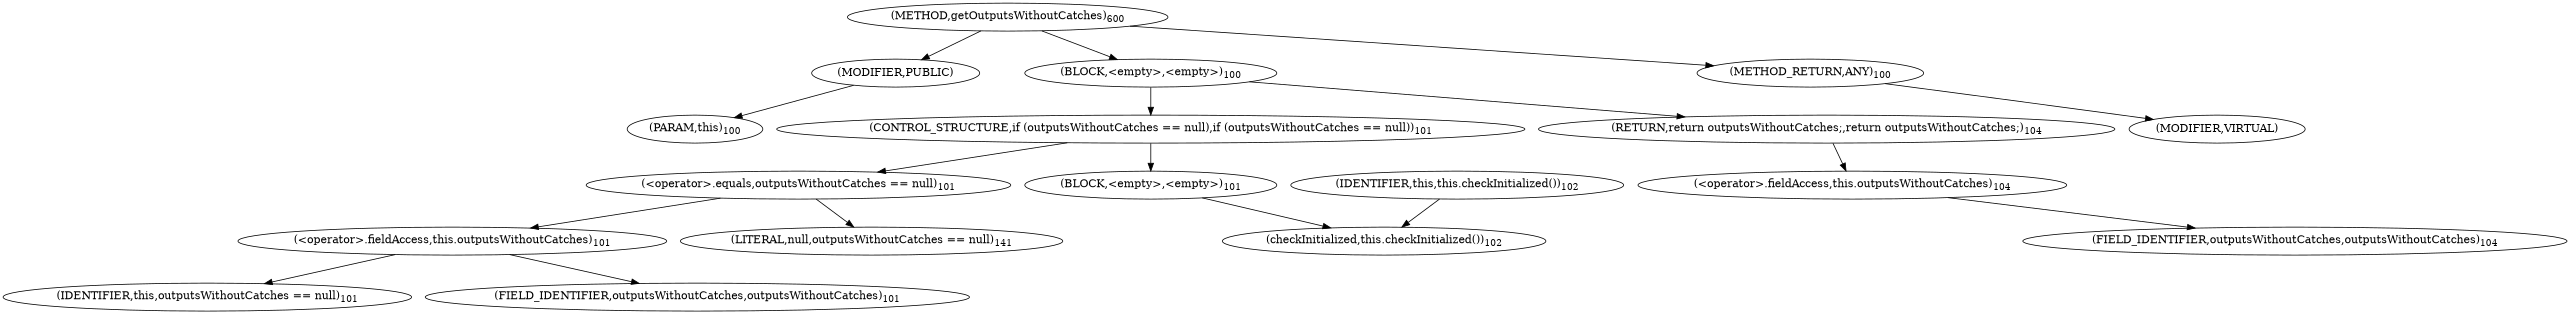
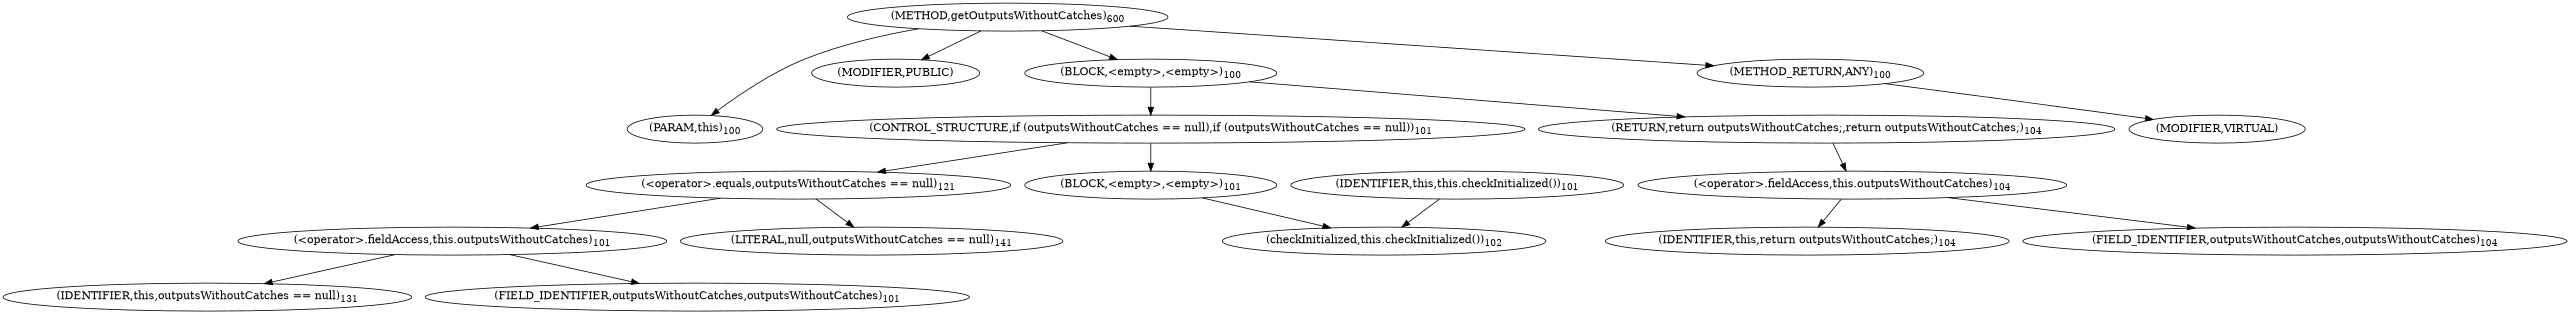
(798, 100) -> (813, 56)
(947, 184) -> (947, 184)
(1570, 184) -> (1570, 184)
none -> (1807, 241)
(349, 296) -> (349, 296)
